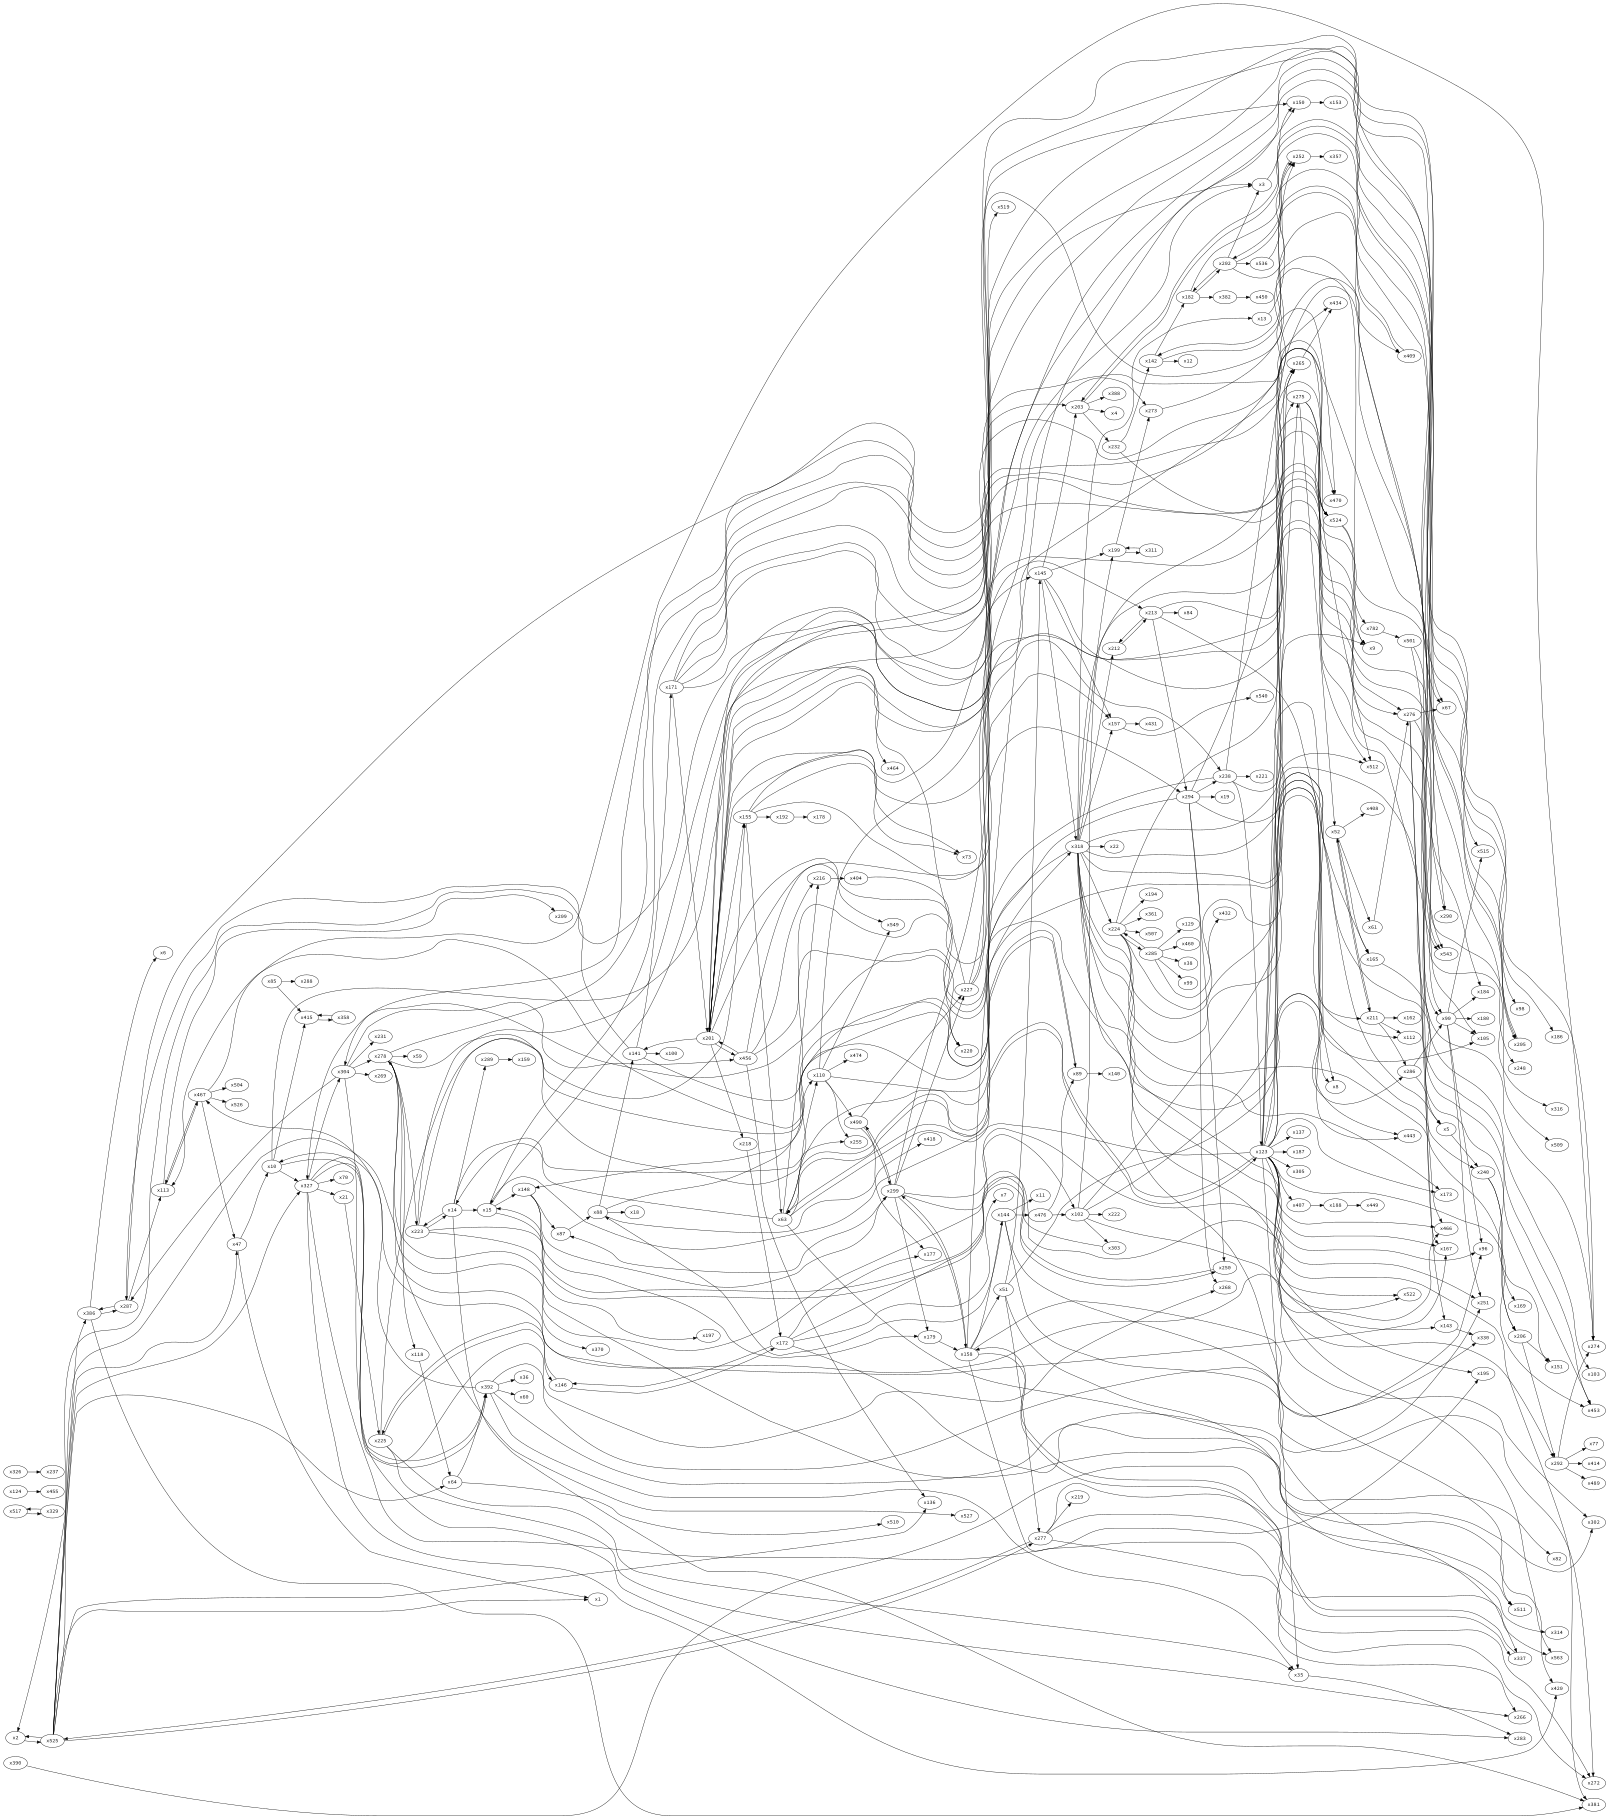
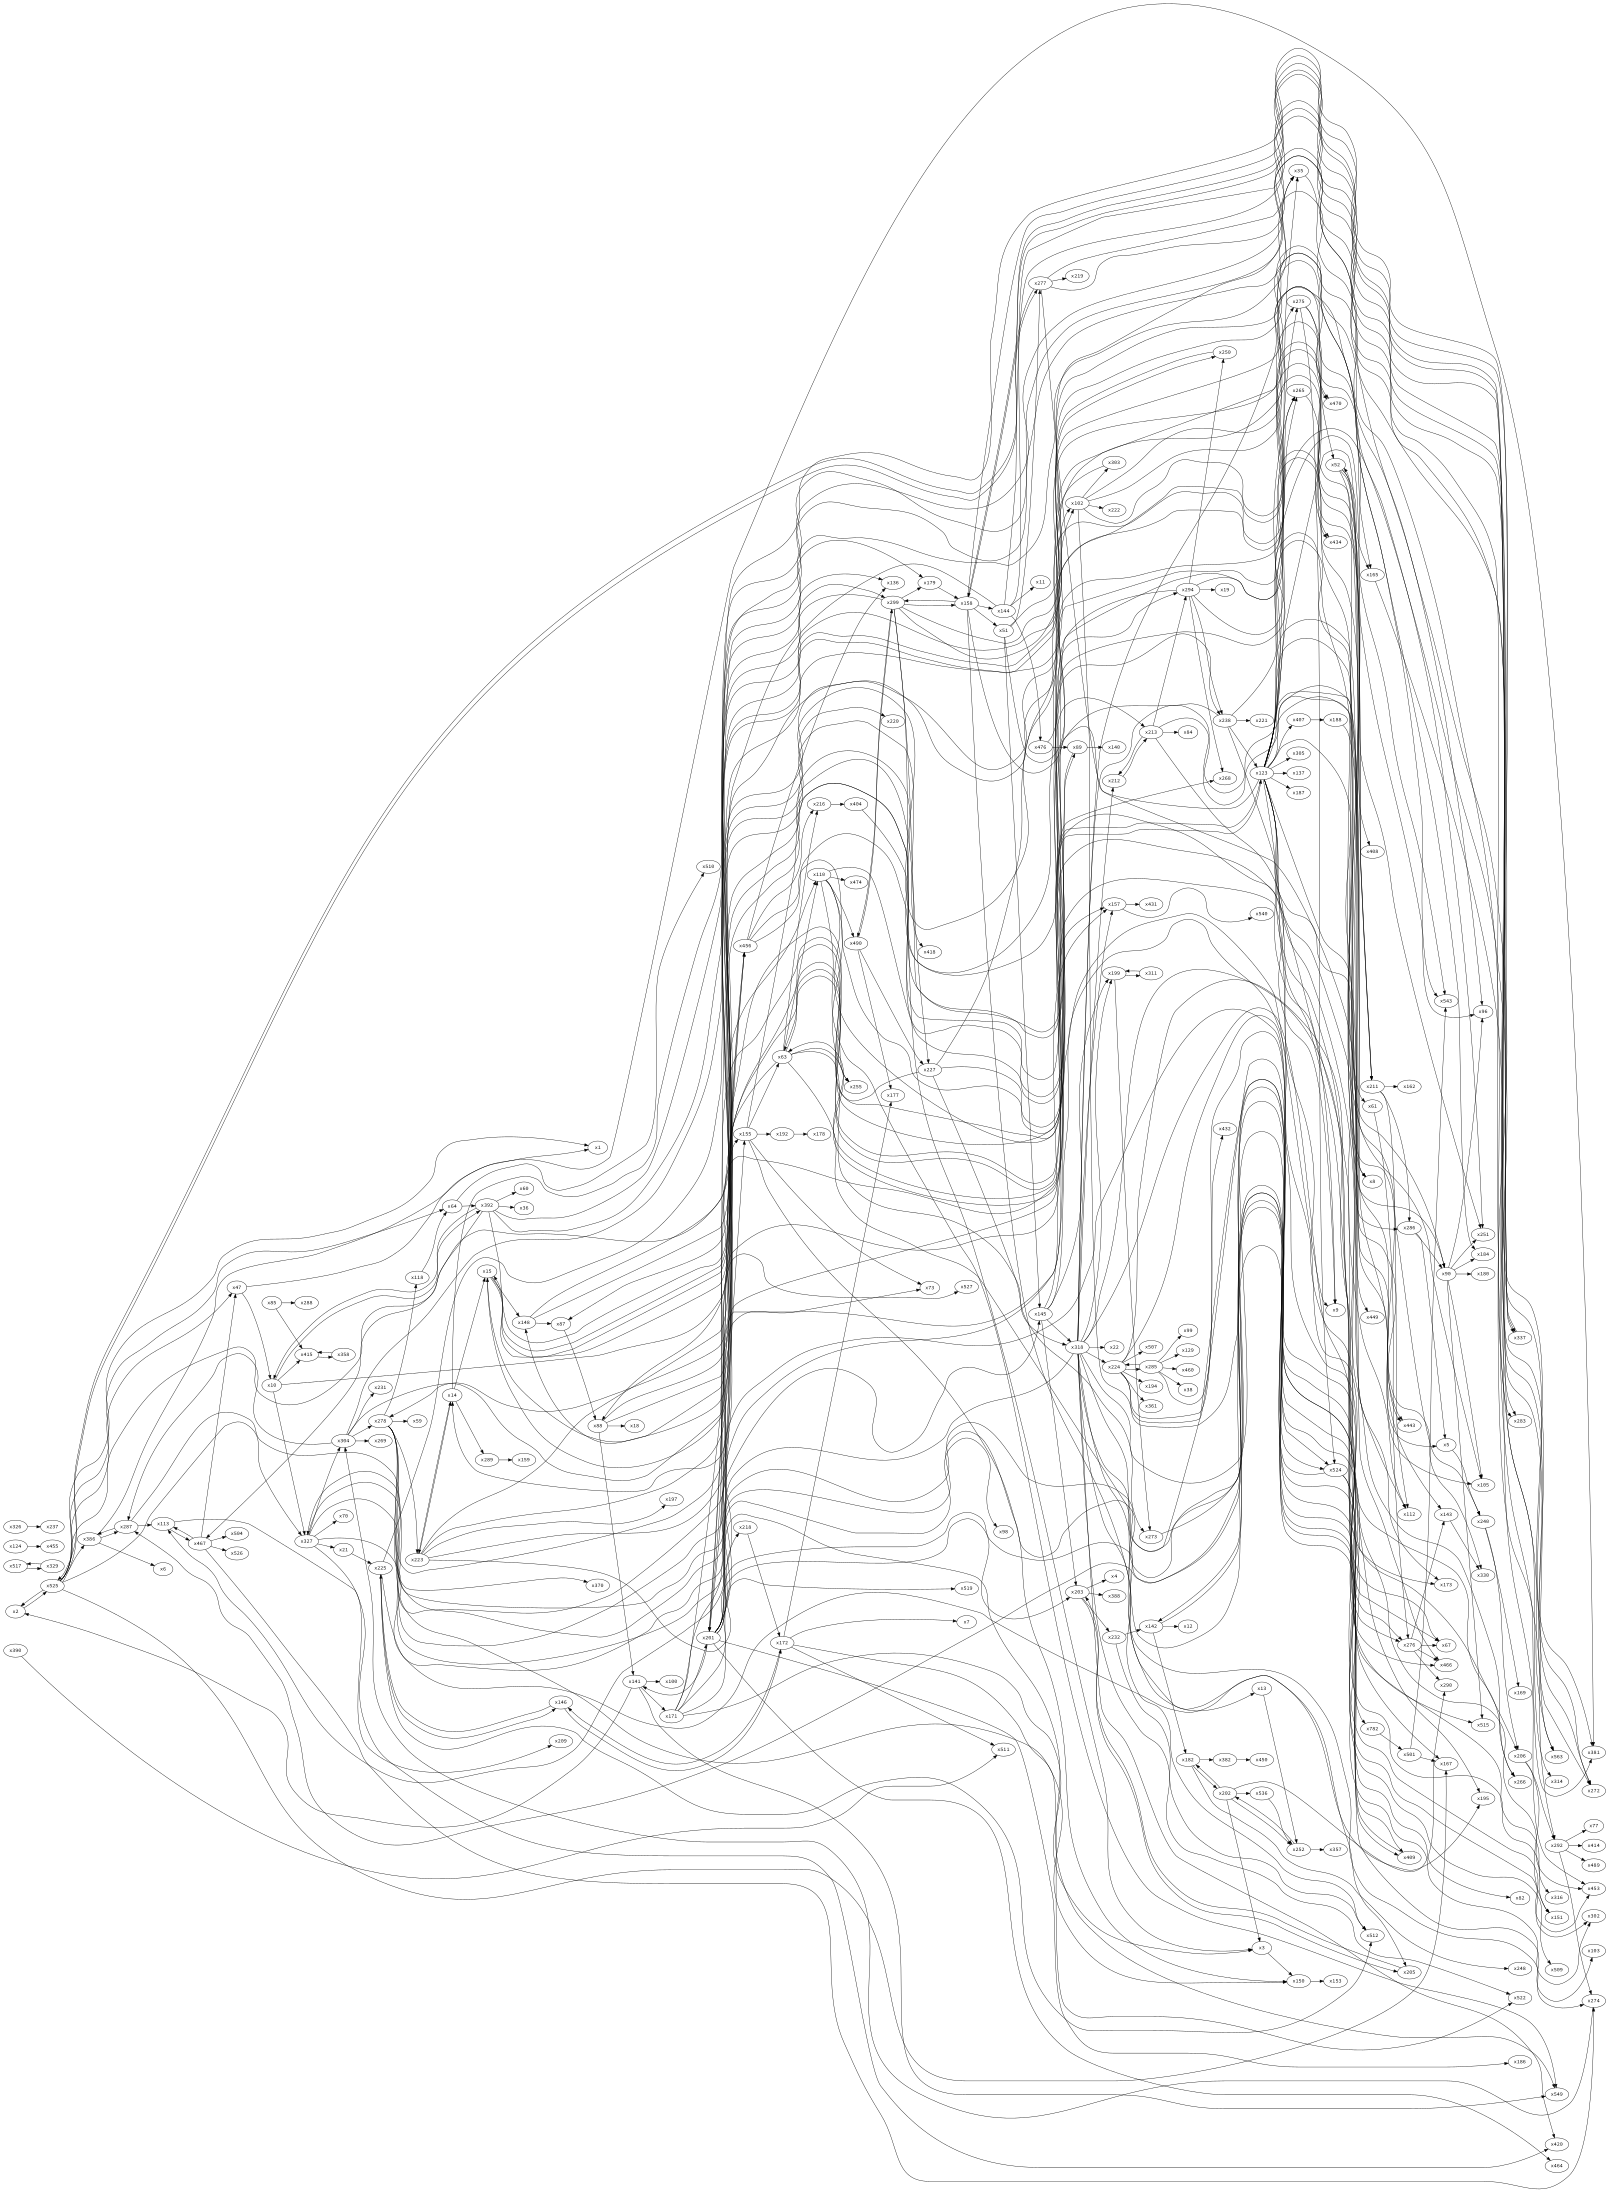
(800, 1017) -> (965, 2095)
none -> (1352, 1093)
(654, 1172) -> (713, 1451)
